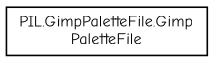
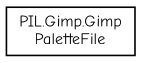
(107, 31) -> (71, 31)
